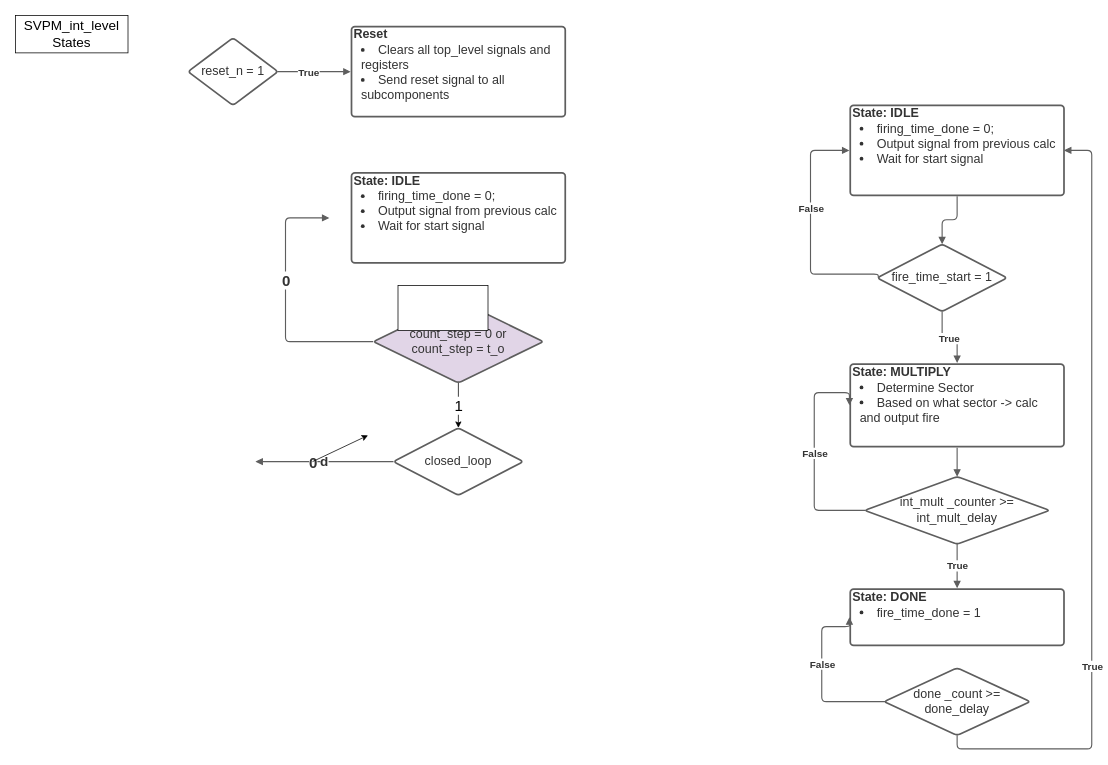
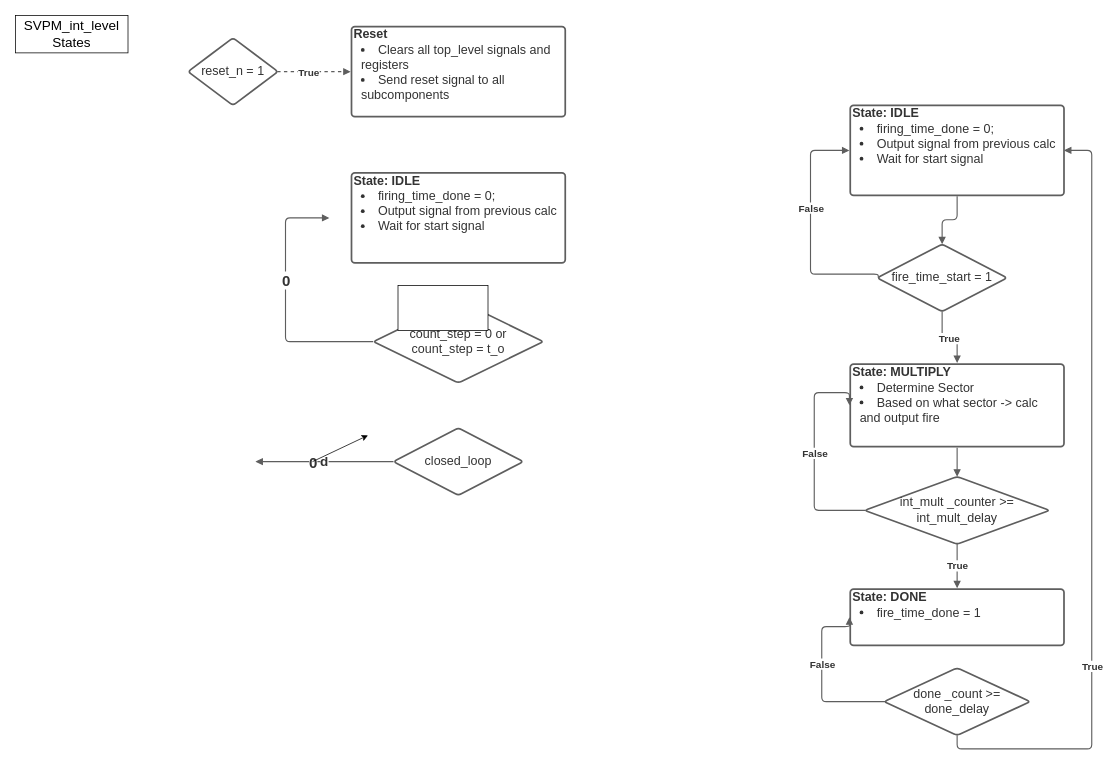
(332, 72) -> (332, 72)
(458, 342) -> (458, 342)
(458, 403) -> none
